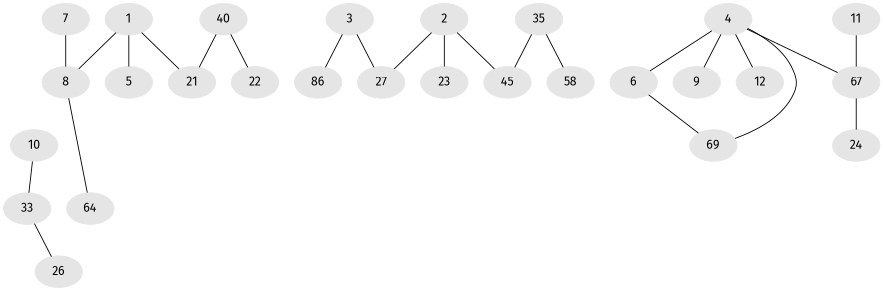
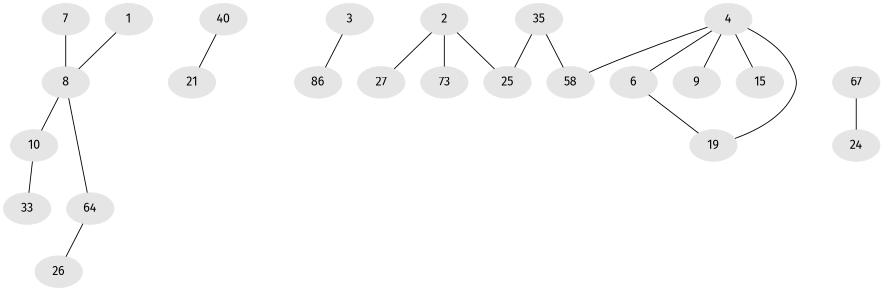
(856, 19) -> none
(160, 51) -> none
(365, 51) -> none
(792, 51) -> (648, 49)
(129, 82) -> none
(255, 82) -> none
(444, 82) -> (444, 82)
(507, 82) -> (507, 82)
(760, 82) -> (760, 82)
none -> (50, 114)
(713, 145) -> (713, 145)
(43, 240) -> (74, 240)
